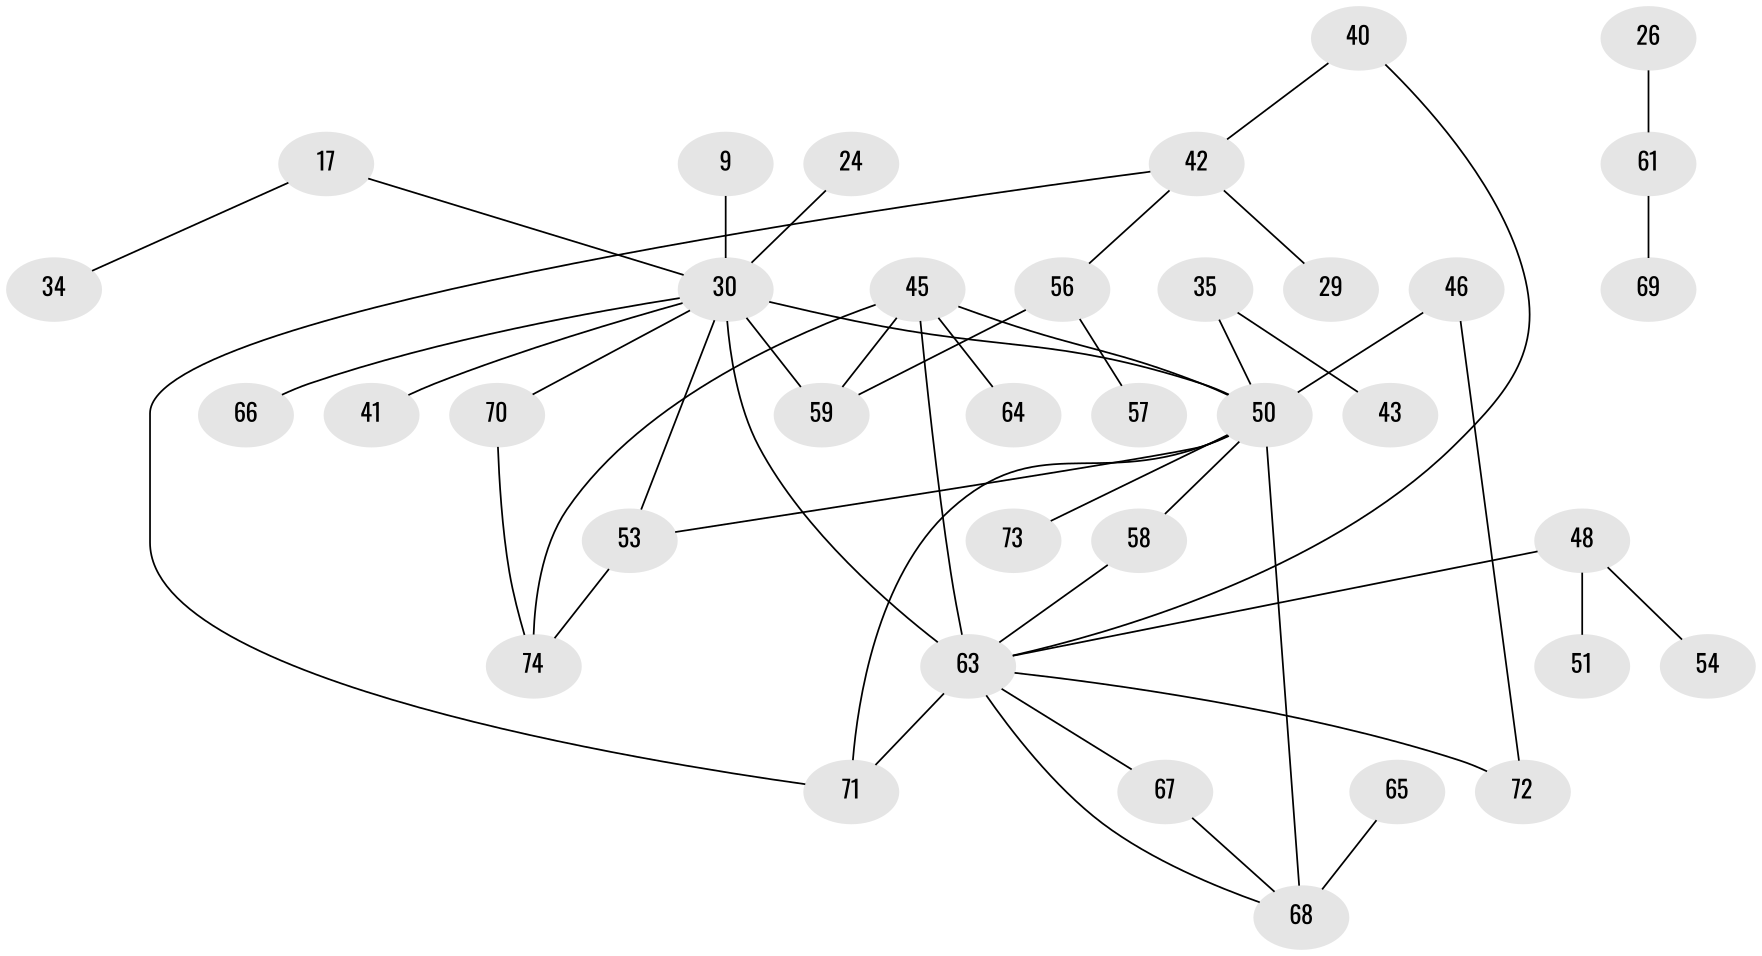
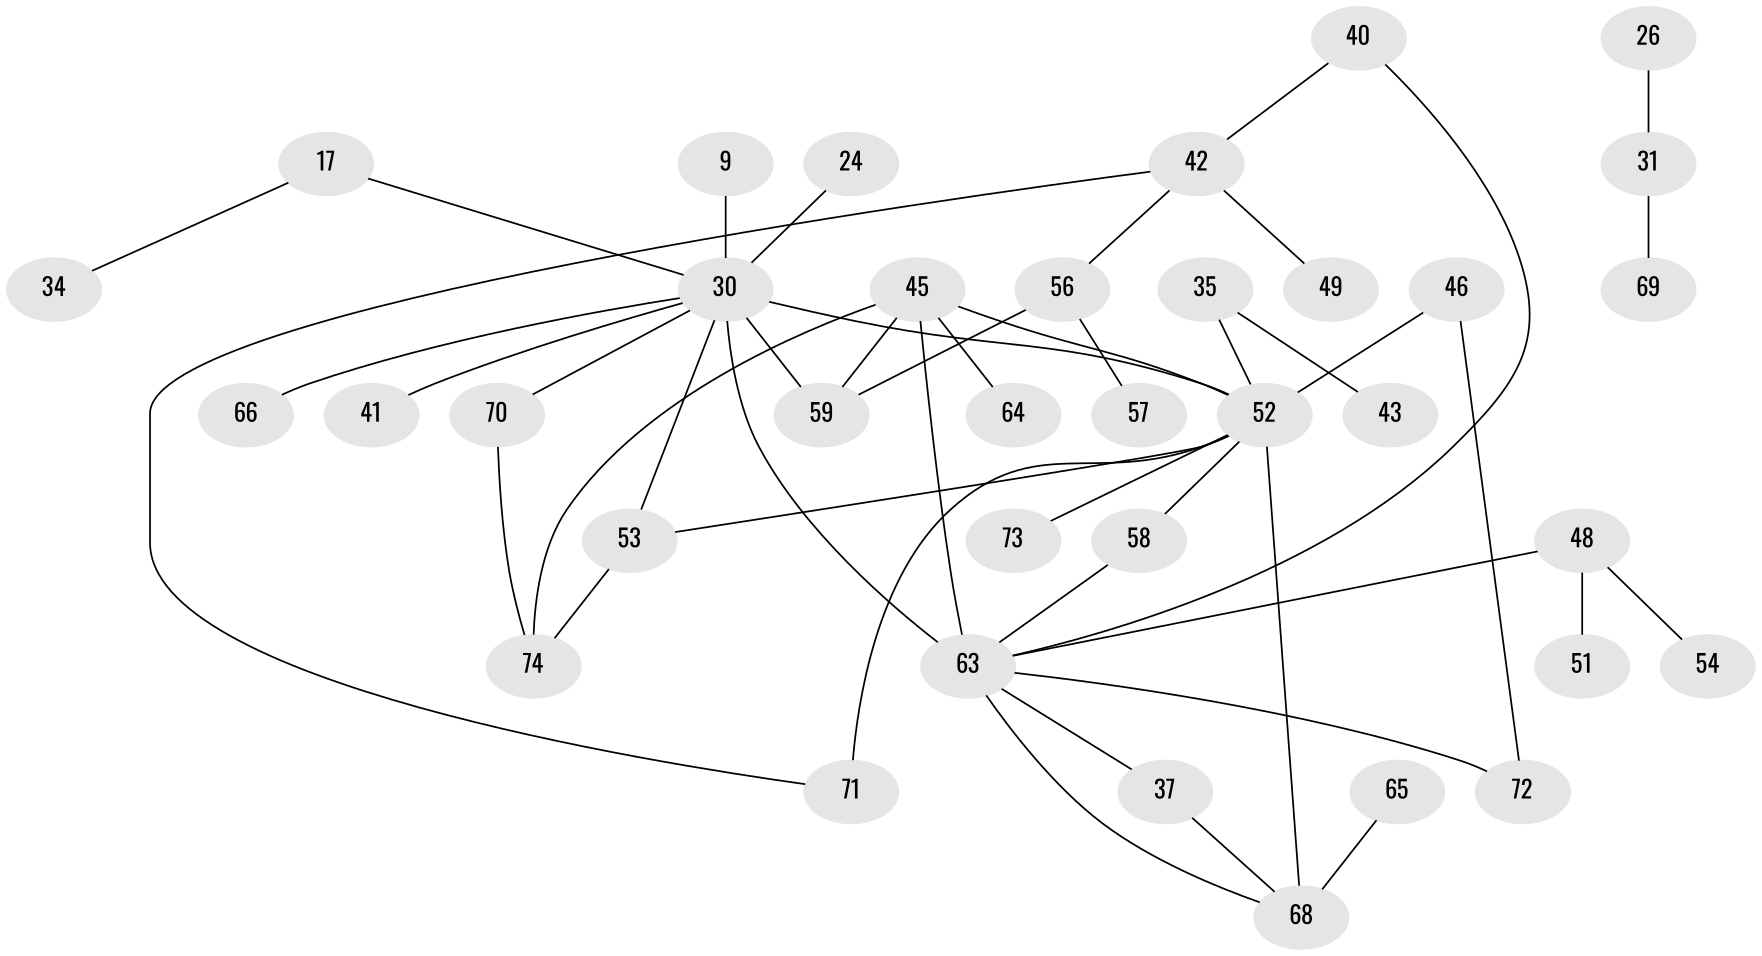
(1648, 164) -> (1648, 164)
(1331, 290) -> (1331, 290)
(1265, 415) -> (1265, 415)
(910, 729) -> none
(1165, 792) -> (1165, 792)
